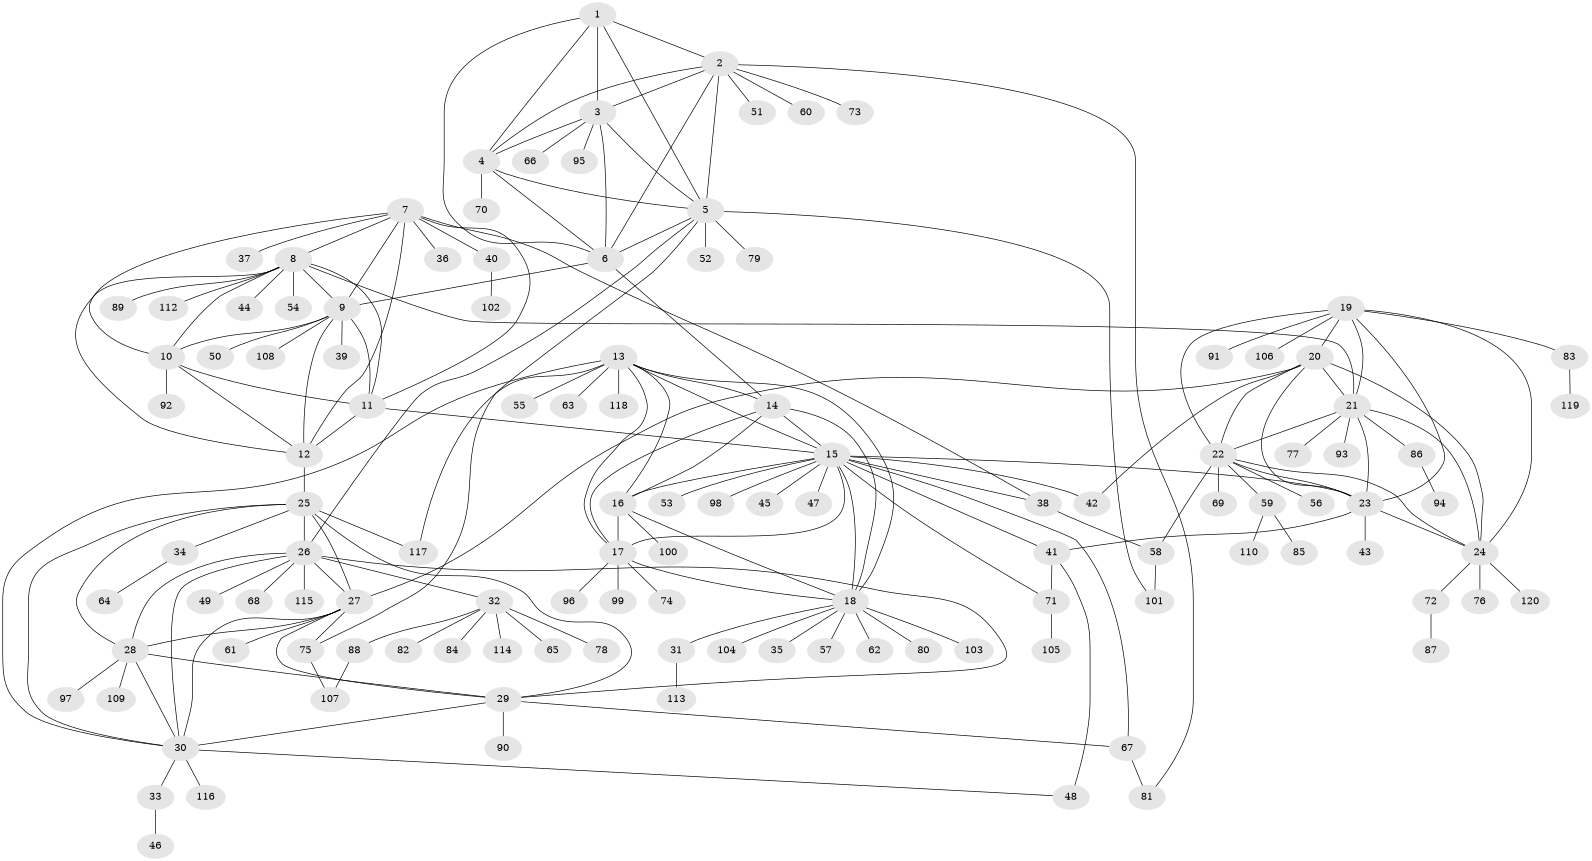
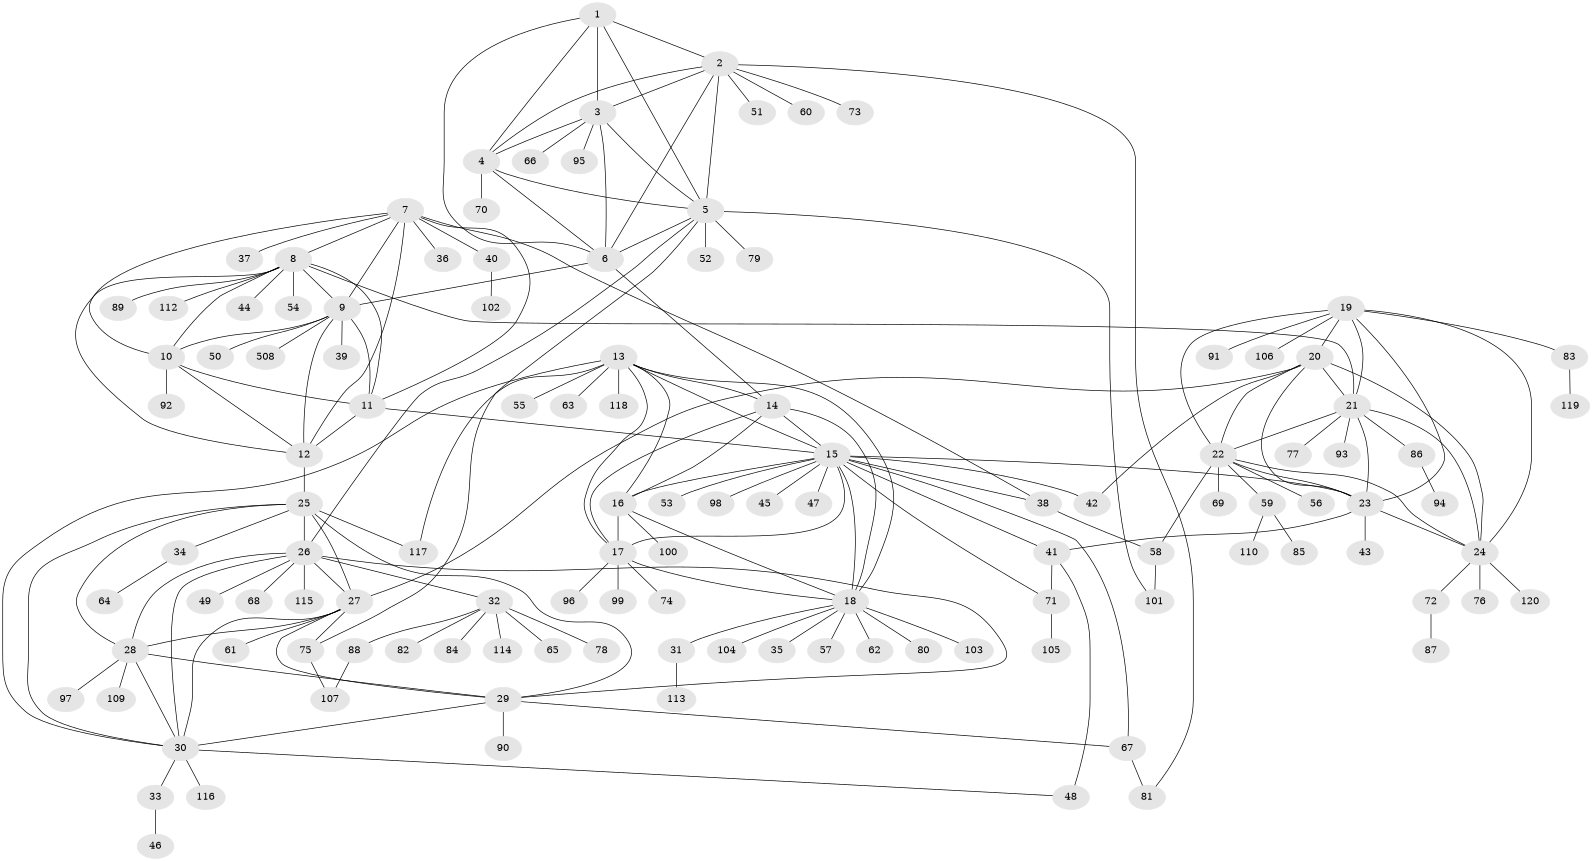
(266, 357) -> (266, 357)
